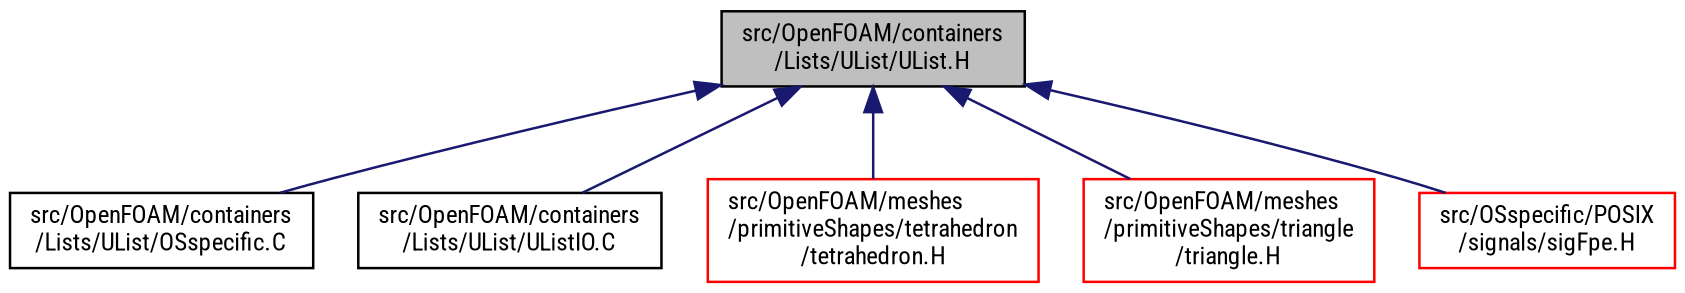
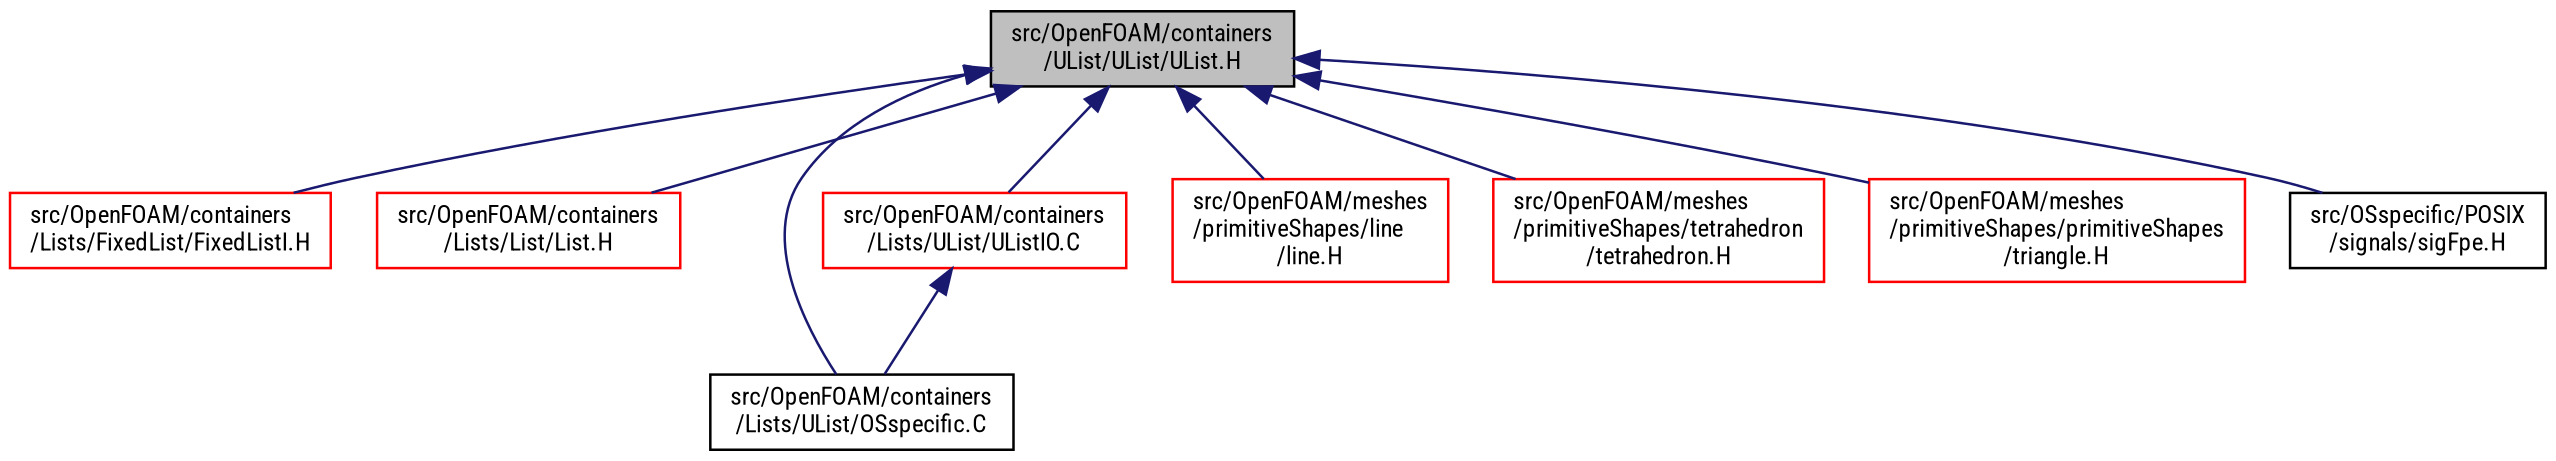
(873, 49) -> (1143, 49)
none -> (170, 231)
(510, 231) -> (975, 231)
none -> (529, 231)
(1229, 231) -> (2057, 231)
none -> (1310, 231)
(1547, 231) -> (2418, 231)
none -> (911, 332)
